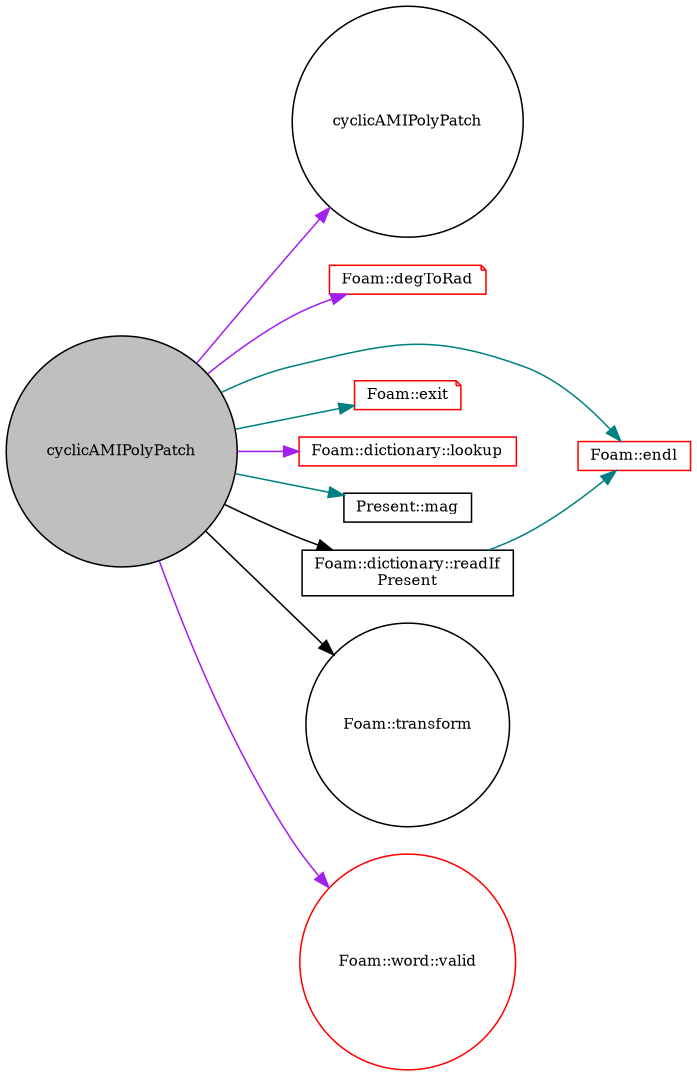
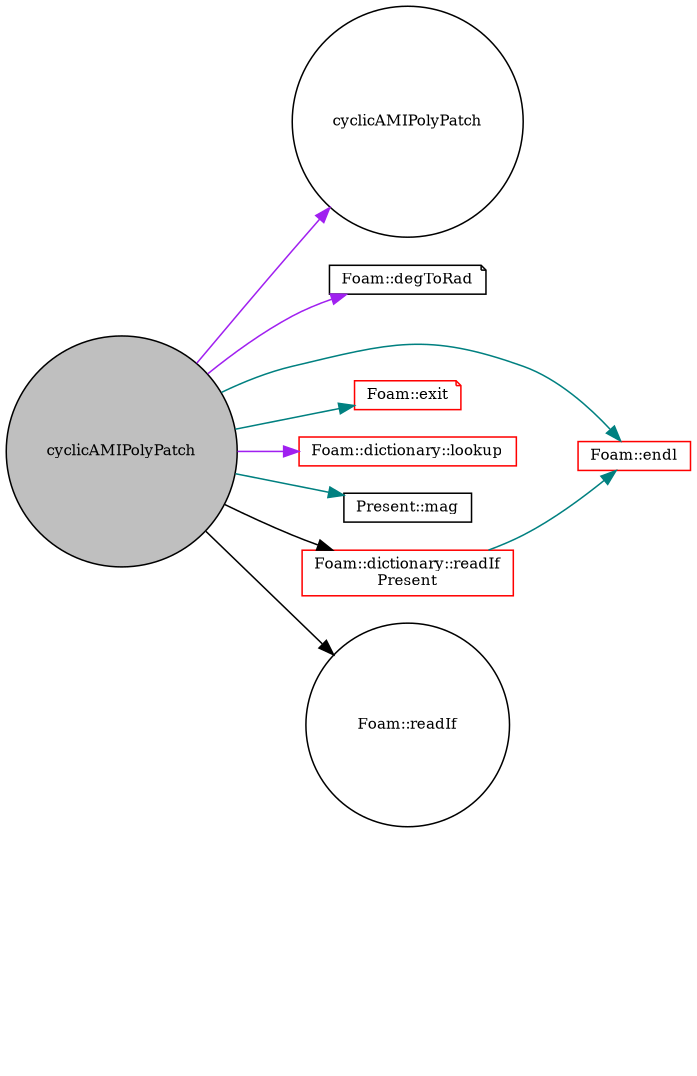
(408, 280) -> (408, 280)
(408, 573) -> (408, 573)
(408, 725) -> (408, 725)
(408, 962) -> none
